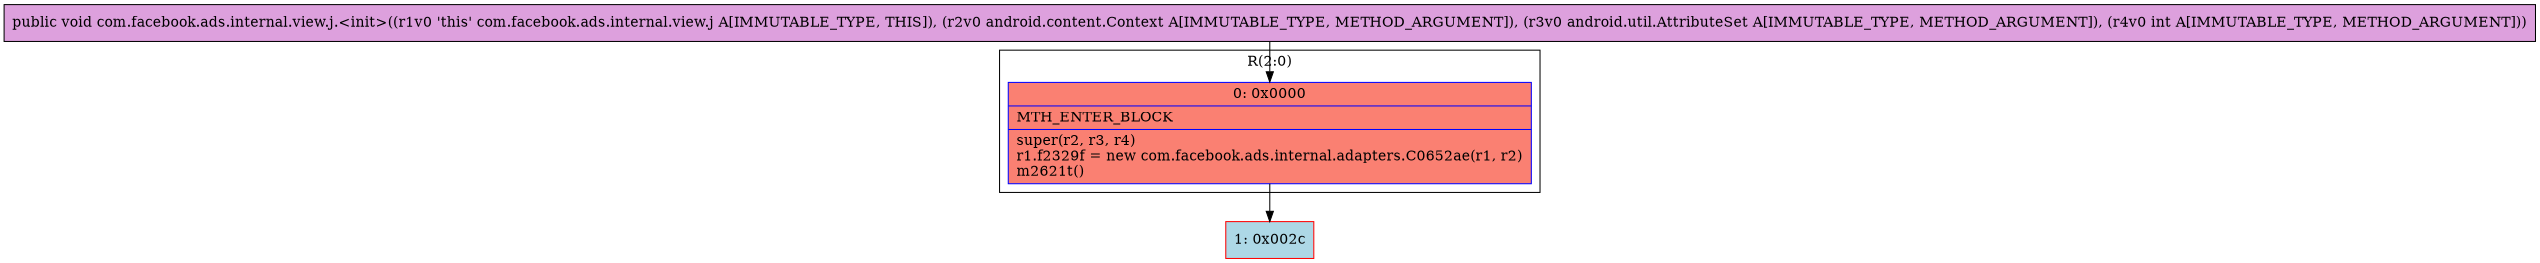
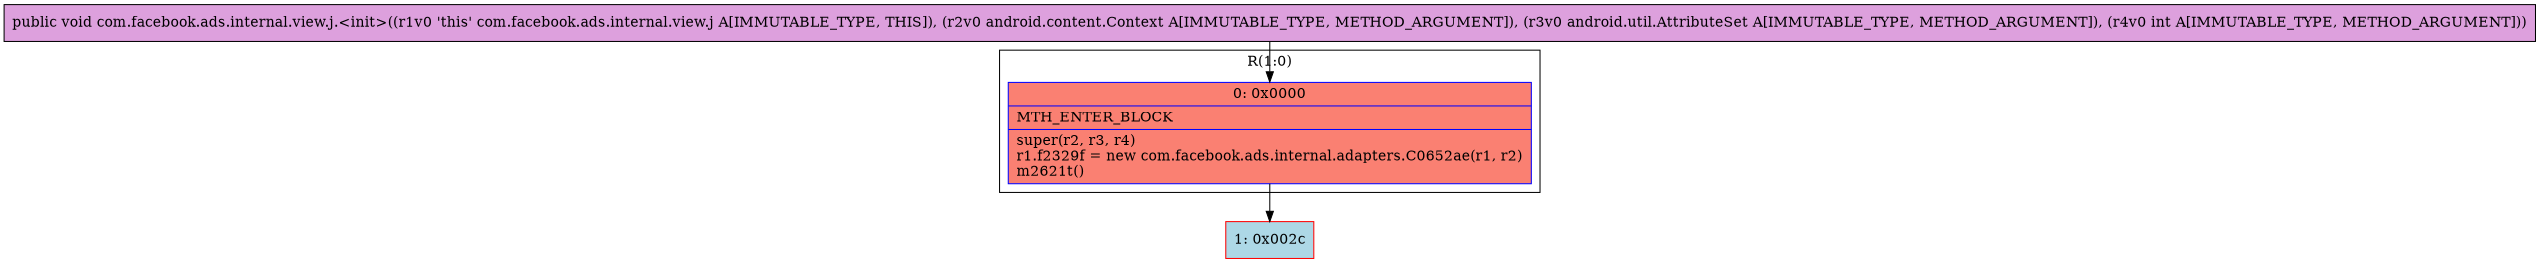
(1270, 62) -> (1270, 62)
